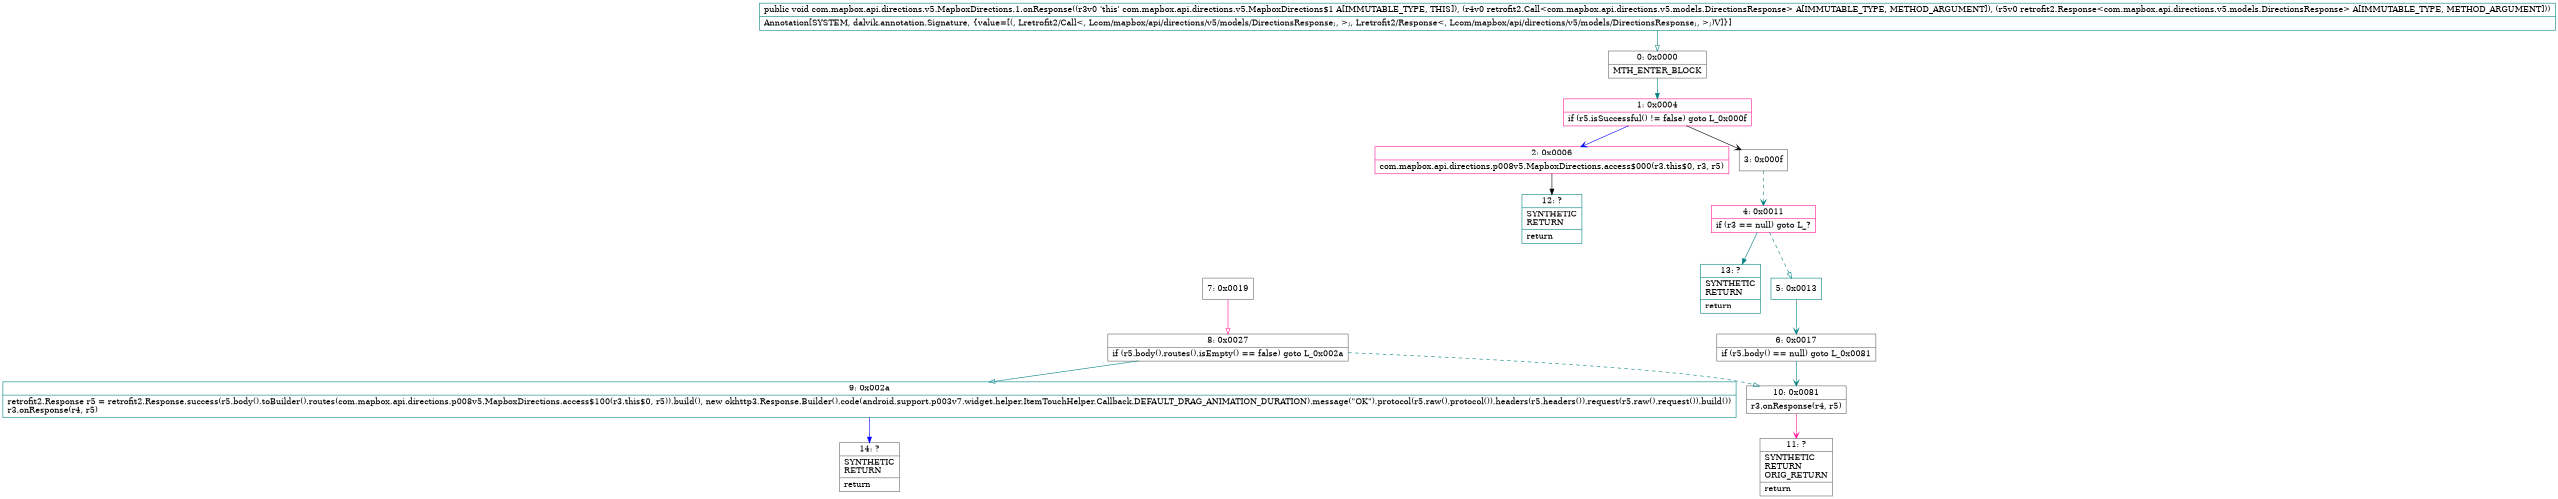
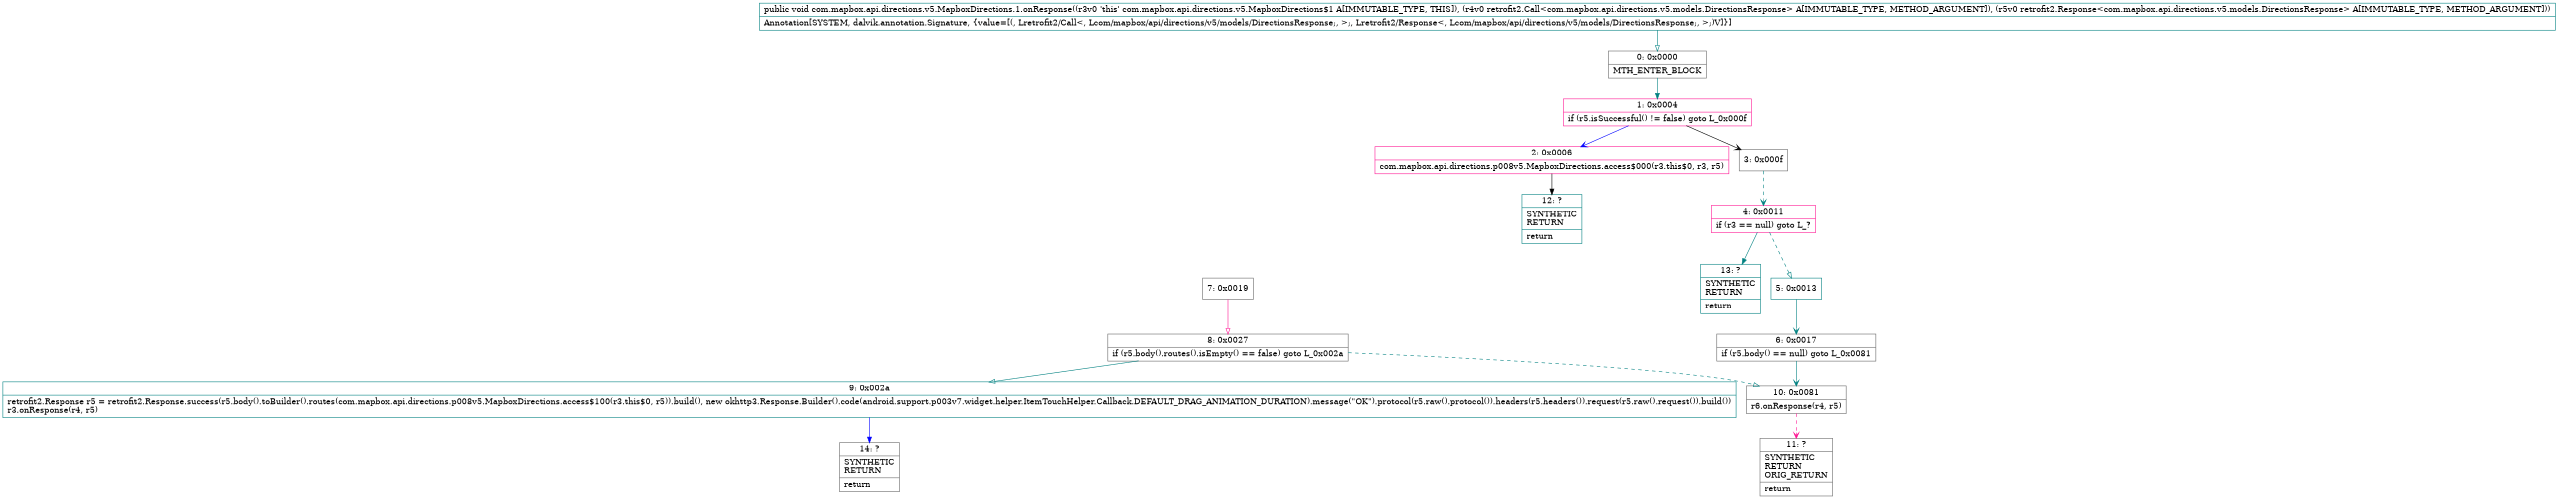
(1796, 406) -> (1796, 406)
(1796, 423) -> (1796, 423)
